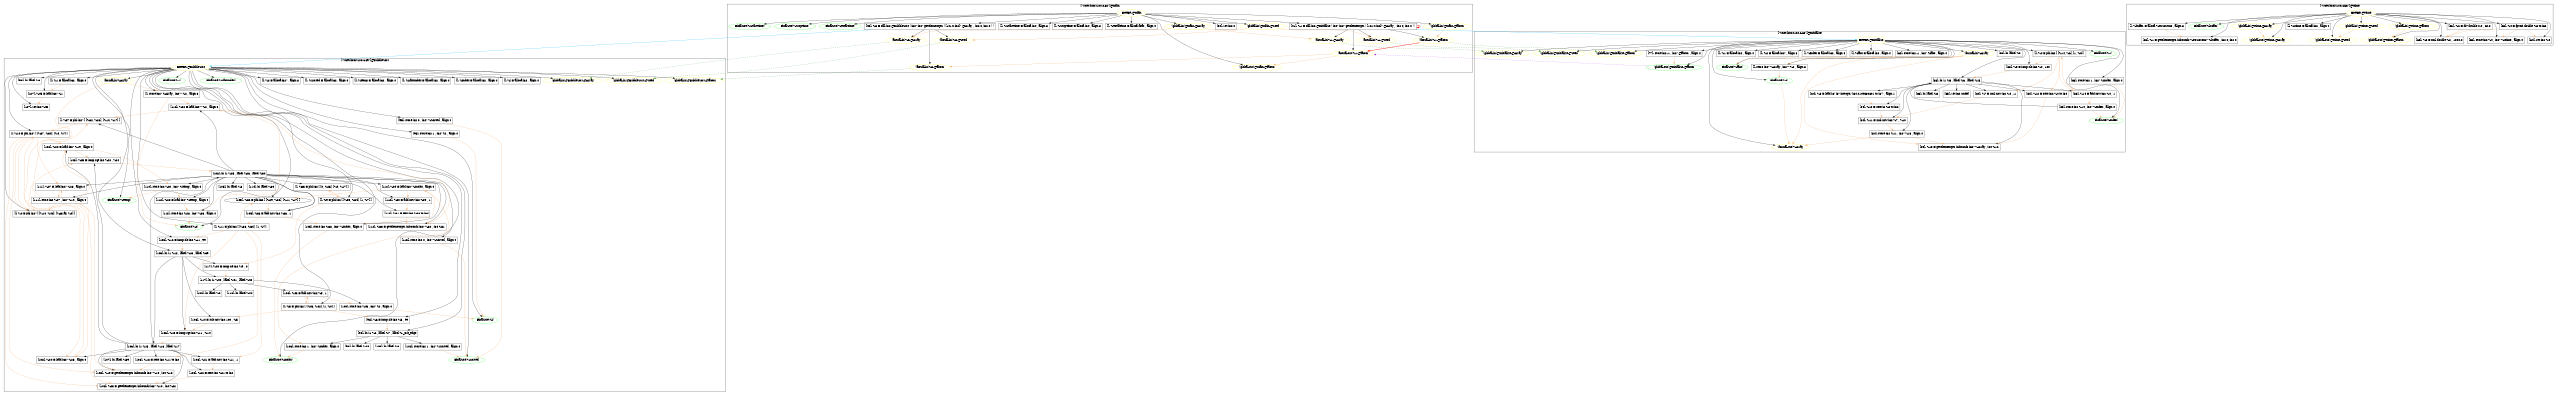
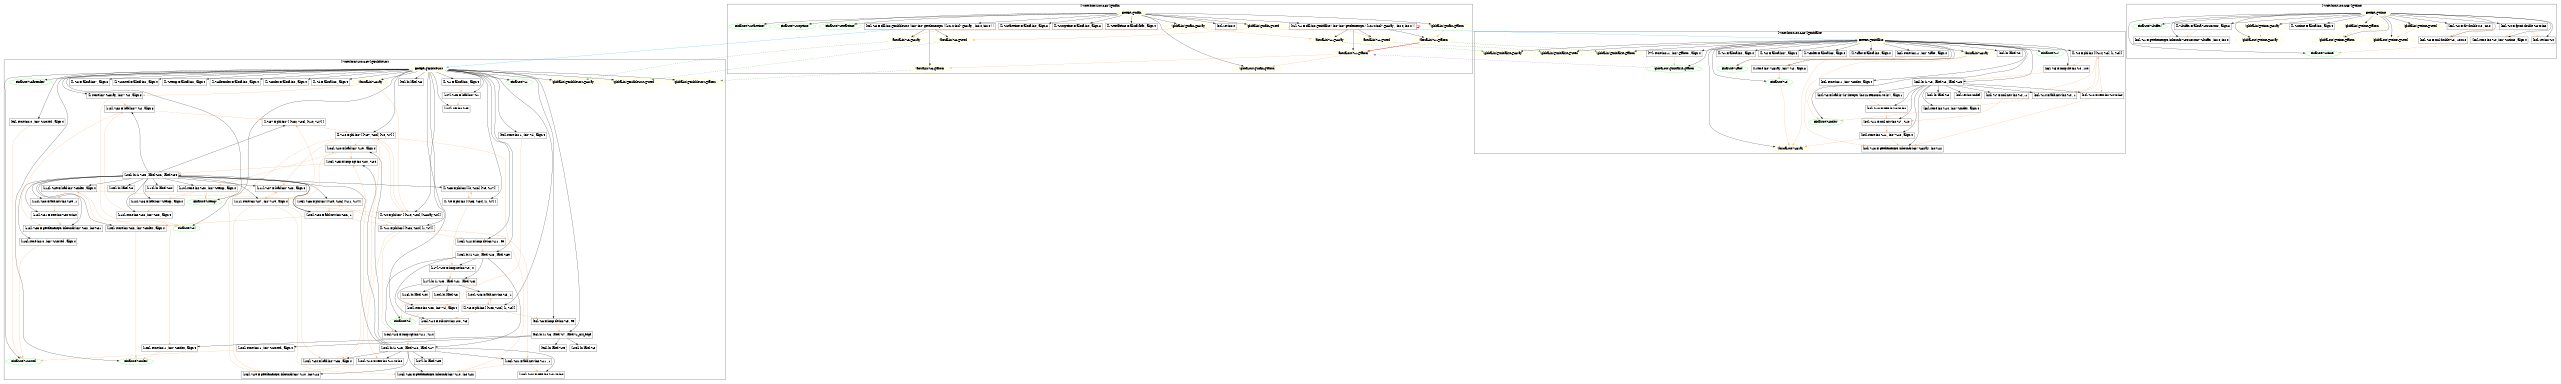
none -> (2323, 54)
(1971, 104) -> (1923, 95)
(268, 200) -> (329, 202)
(175, 380) -> (483, 368)
